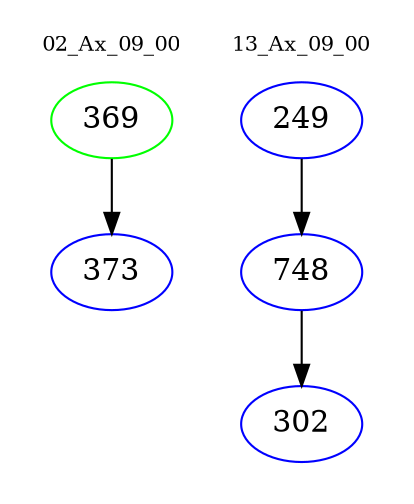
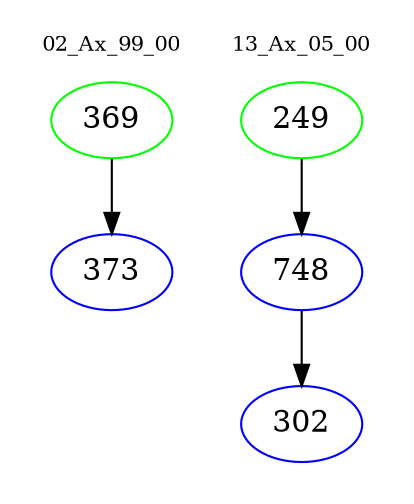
(112, 45) -> (112, 45)
(302, 45) -> (302, 45)
(302, 120) -> (302, 120)
